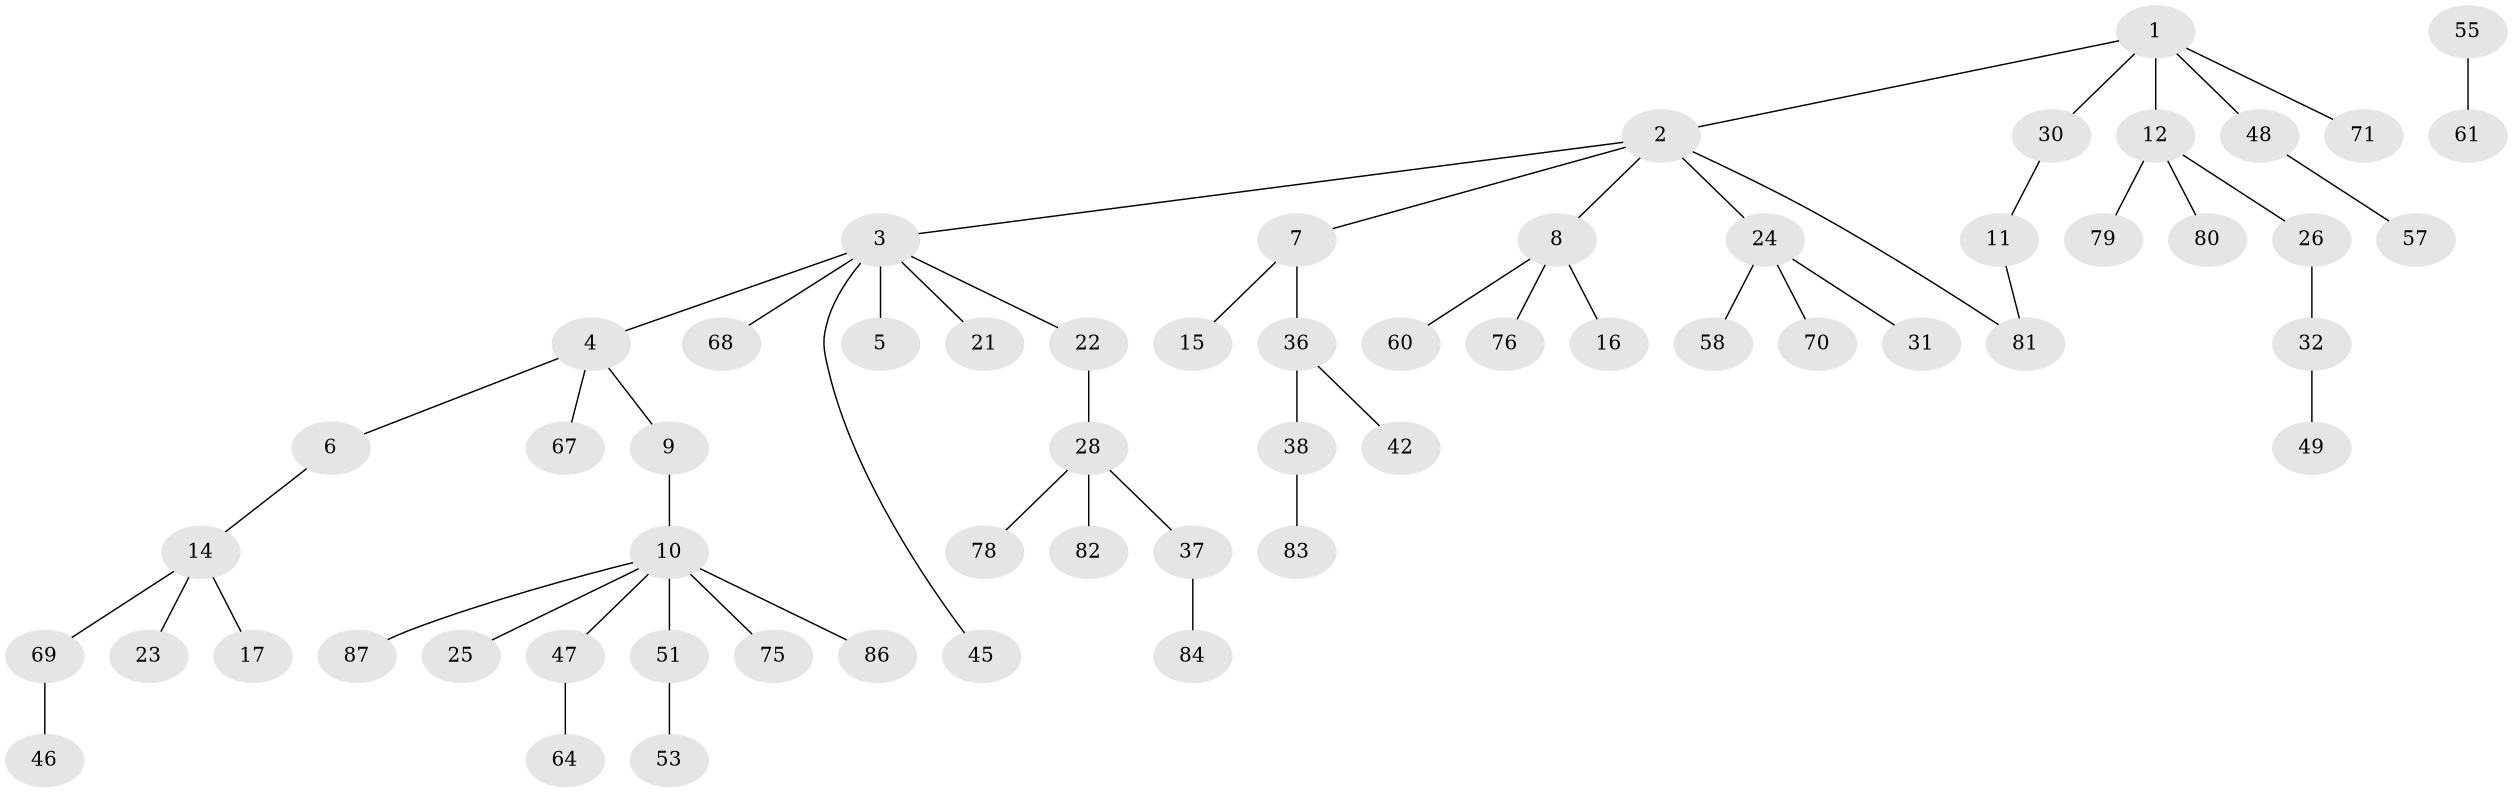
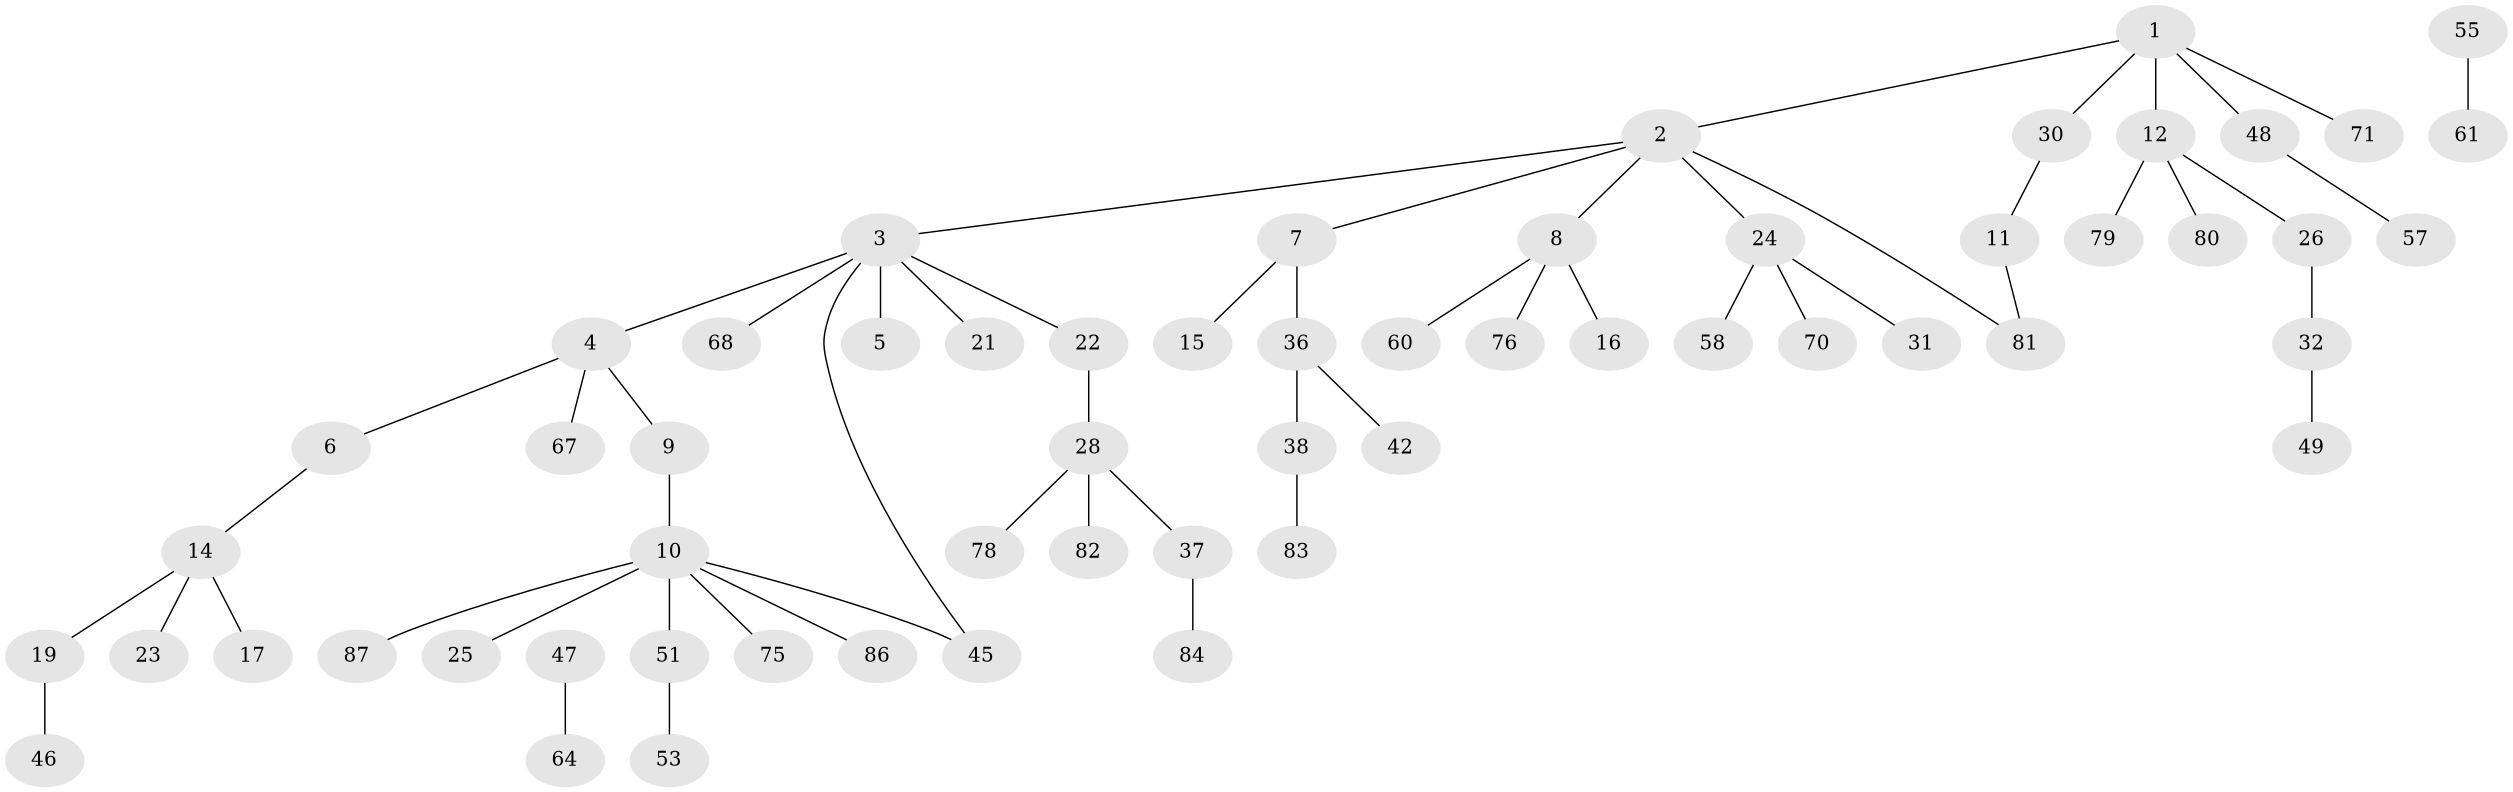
(618, 604) -> (830, 597)
(45, 656) -> (45, 656)
